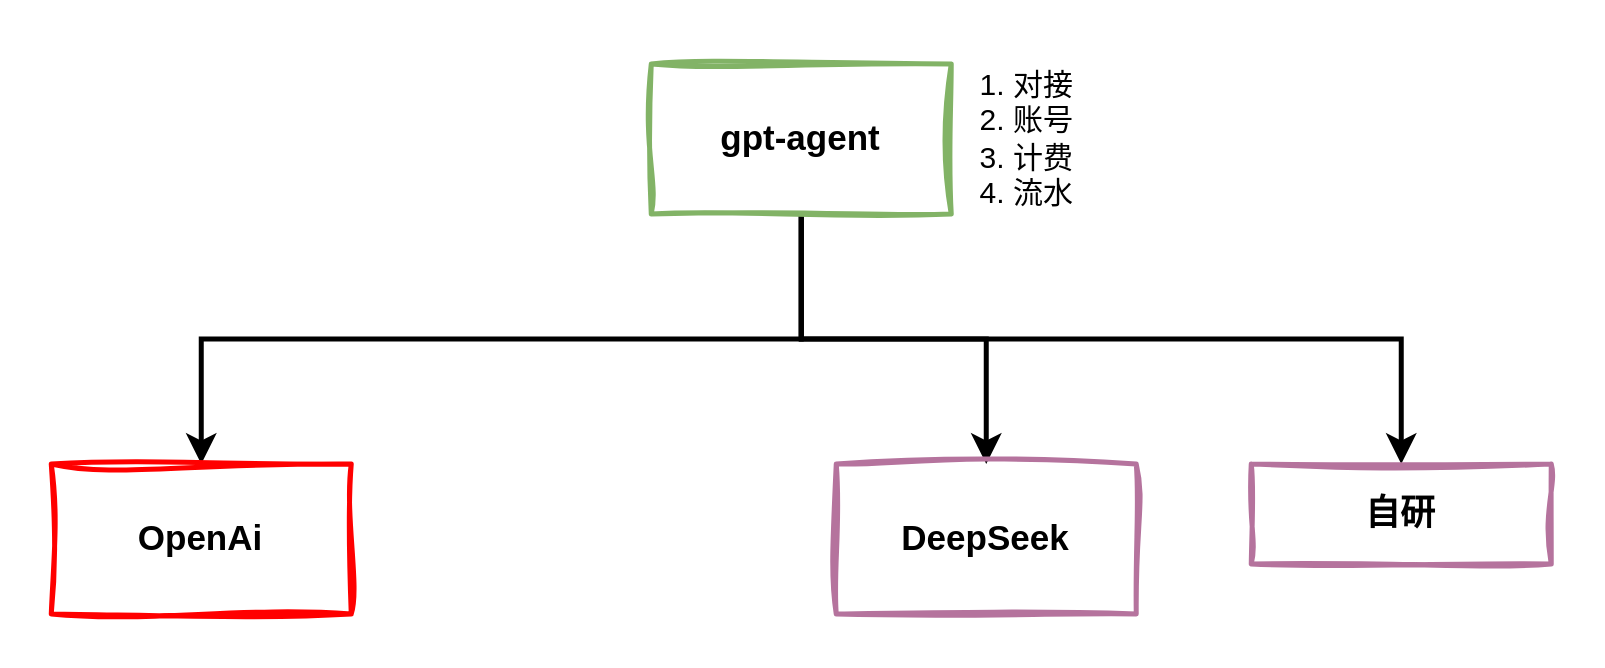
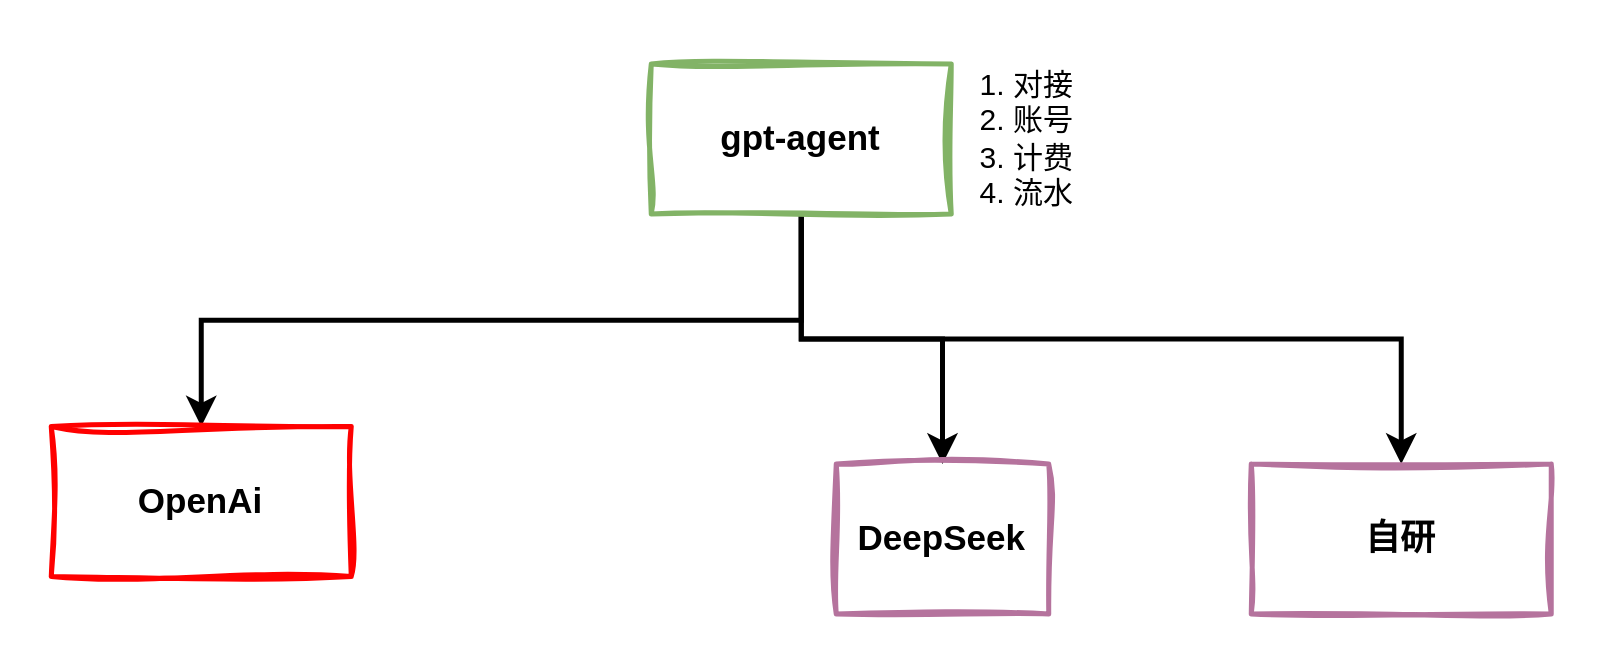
(1401, 514) -> (1401, 539)
(201, 539) -> (201, 501)
(986, 539) -> (943, 539)
